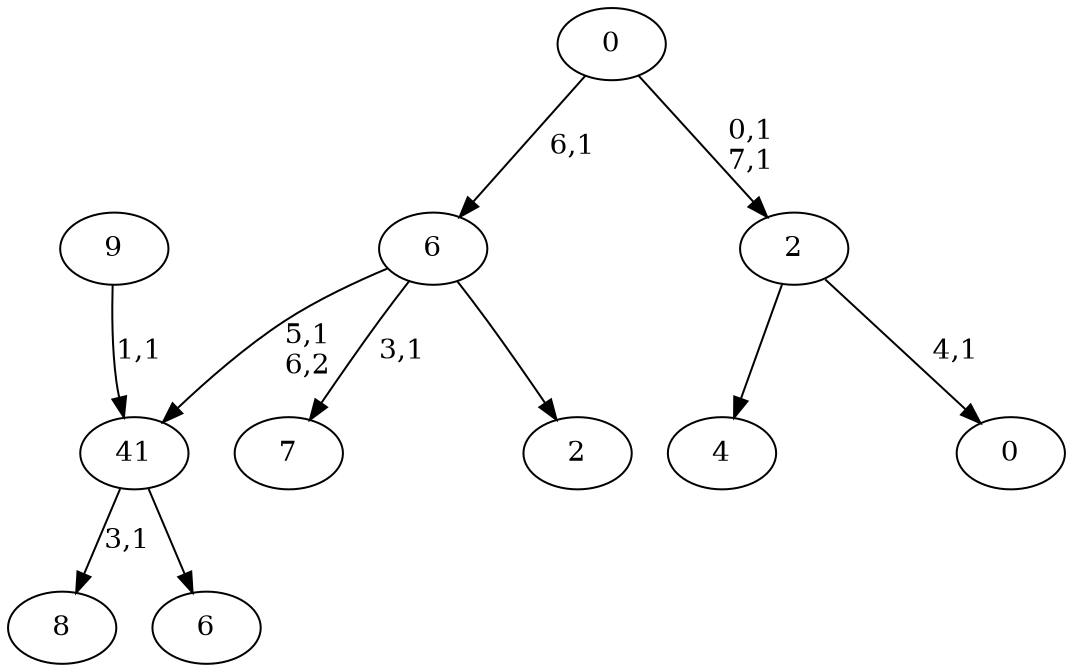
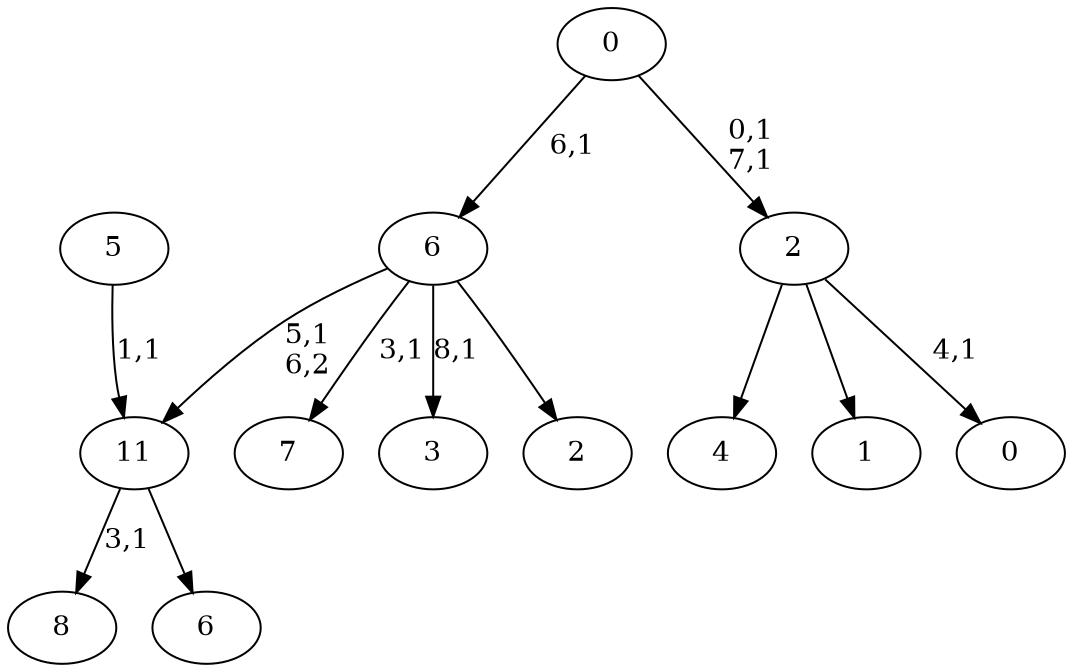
(114, 249) -> (114, 249)
(134, 453) -> (134, 453)
none -> (433, 453)
none -> (866, 453)
